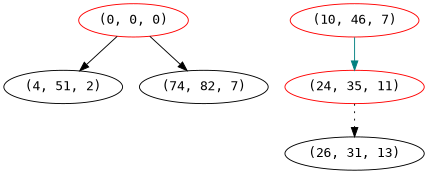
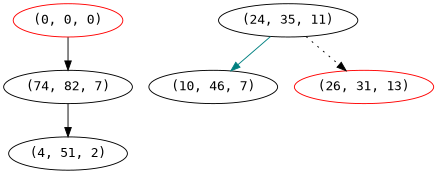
(355, 20) -> (213, 87)
(355, 49) -> (254, 51)
(102, 50) -> (68, 116)
(355, 87) -> (288, 20)
(355, 154) -> (364, 87)
